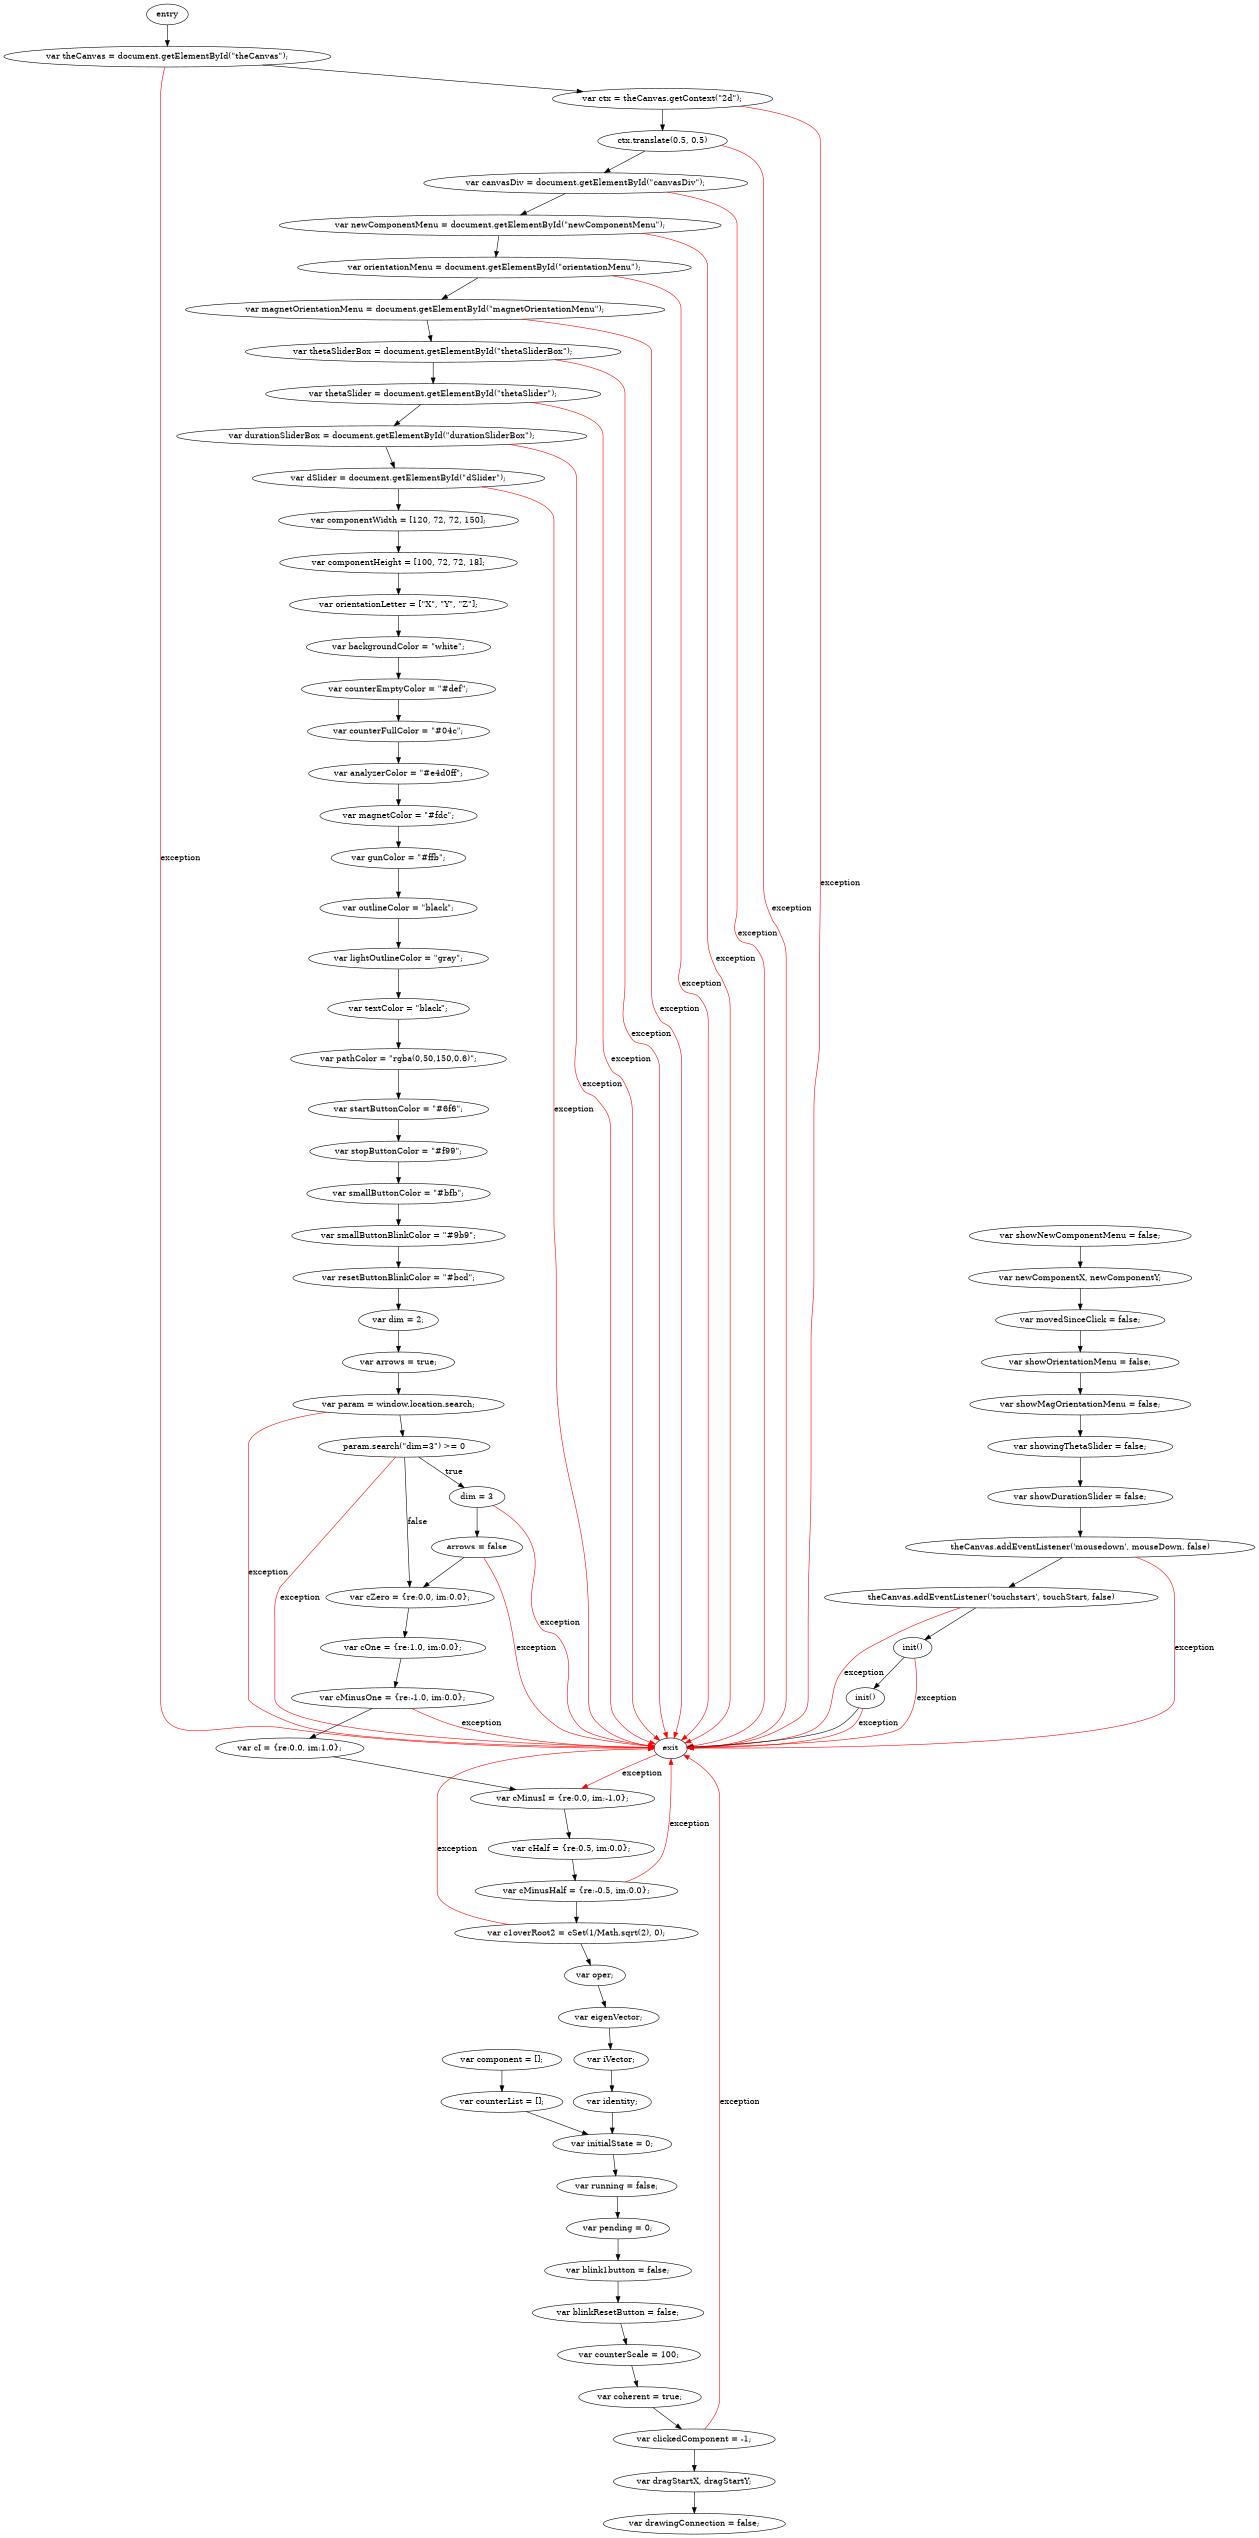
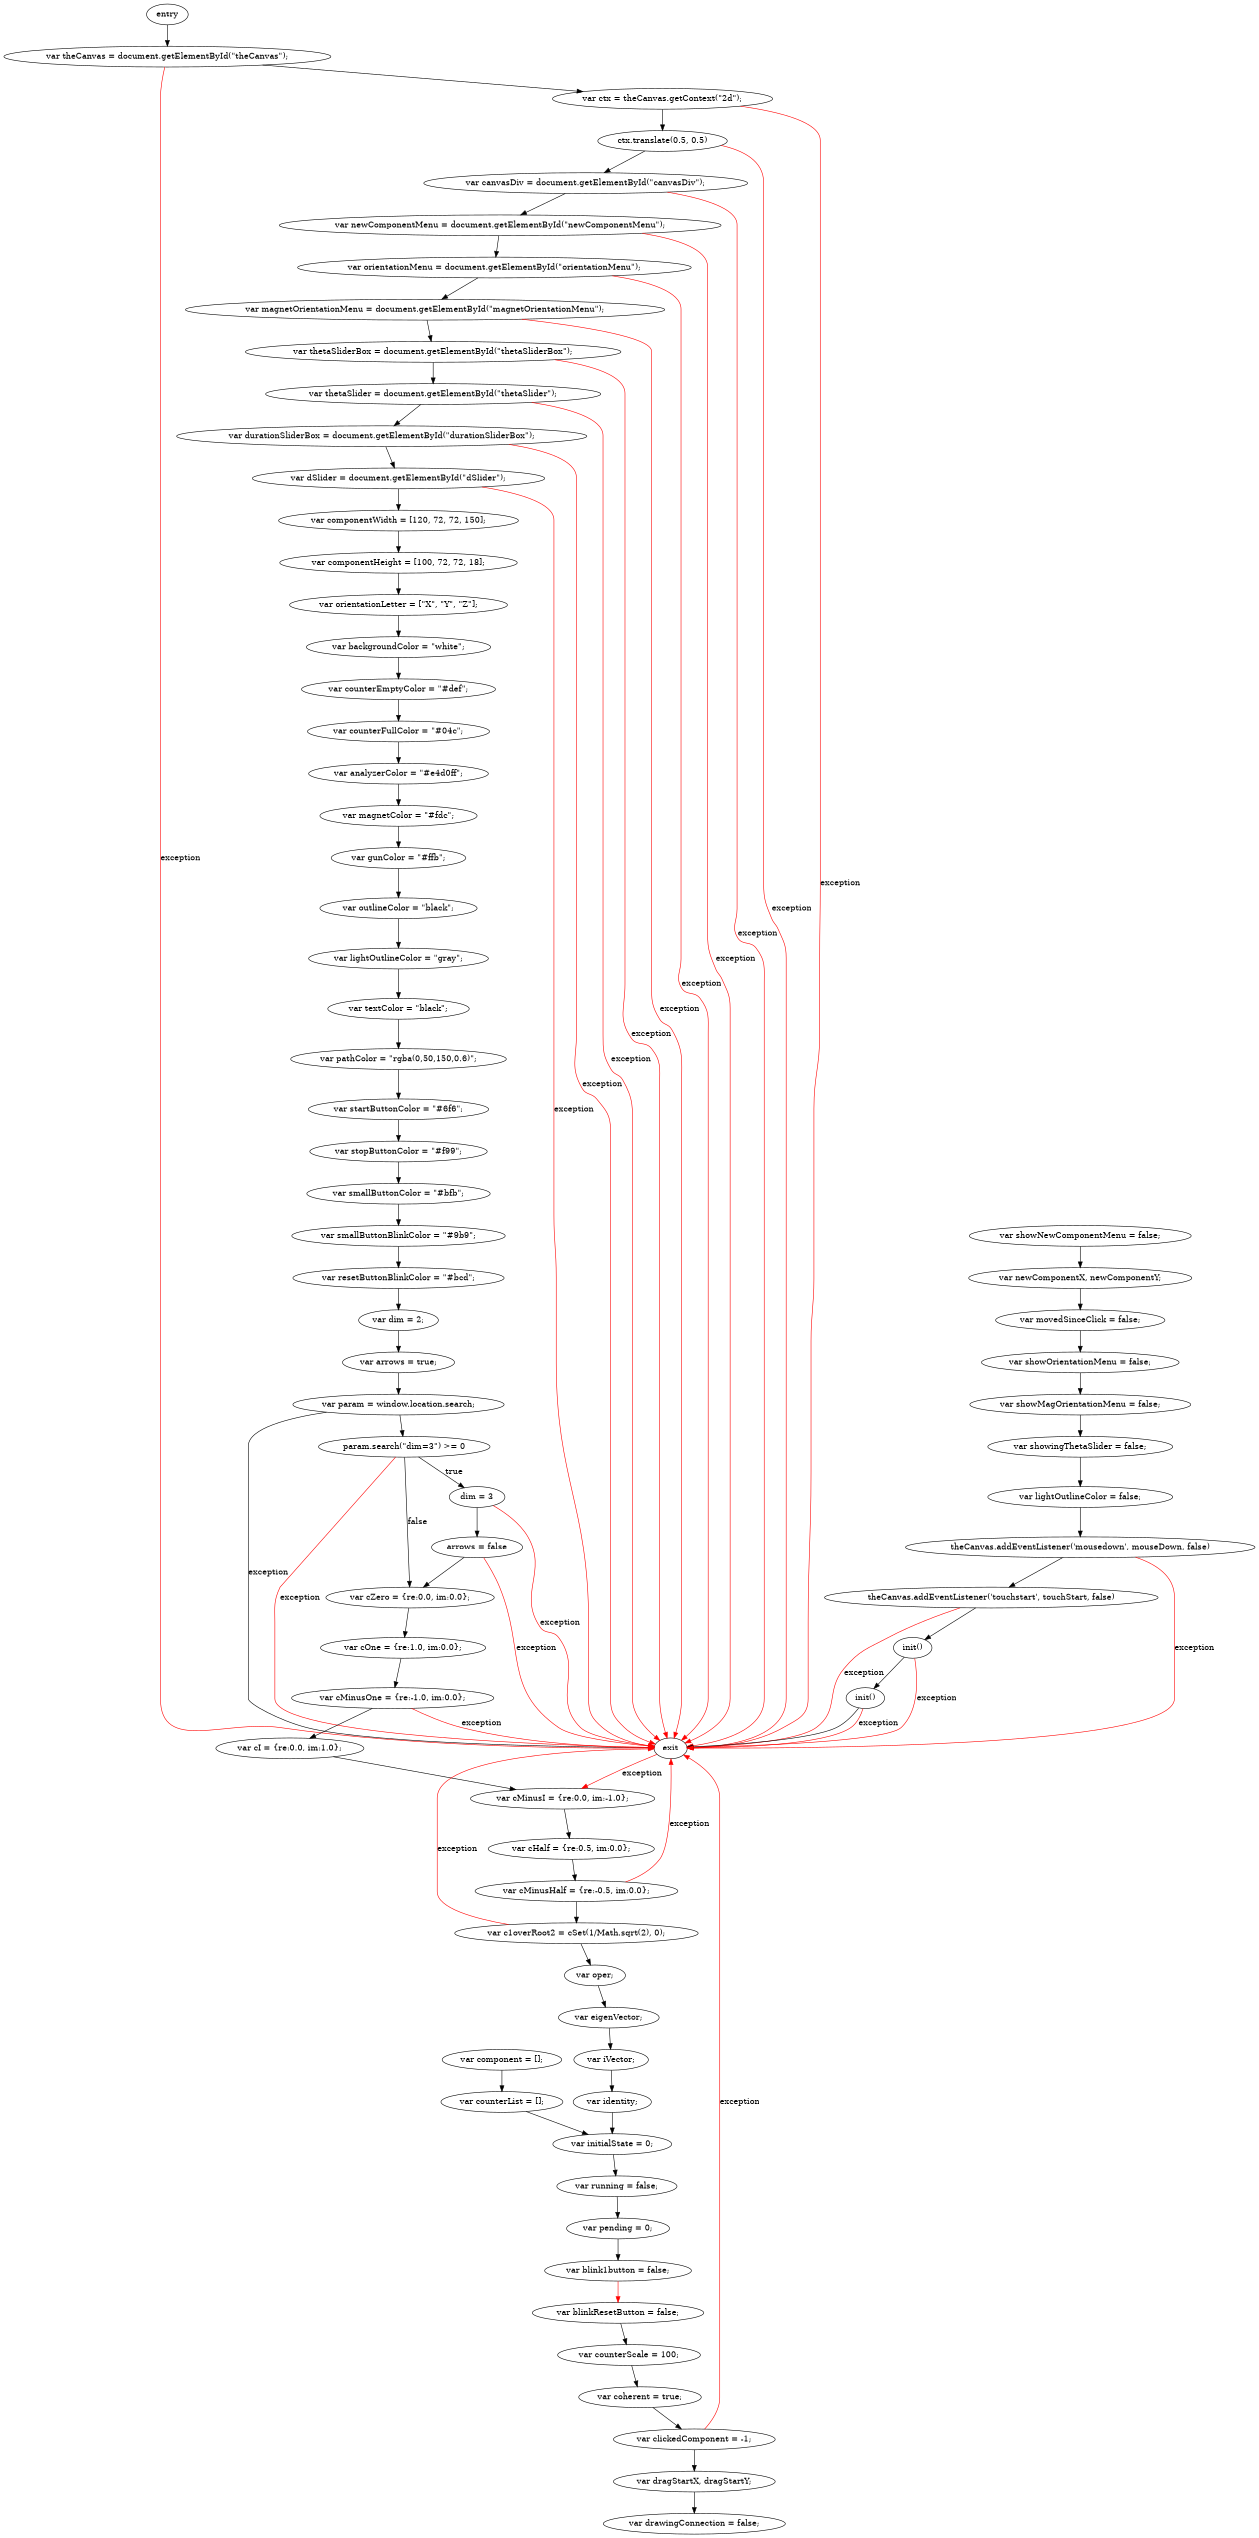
(1080, 1497) -> (1080, 1497)
(276, 1717) -> (276, 1717)
(618, 2289) -> (618, 2289)
